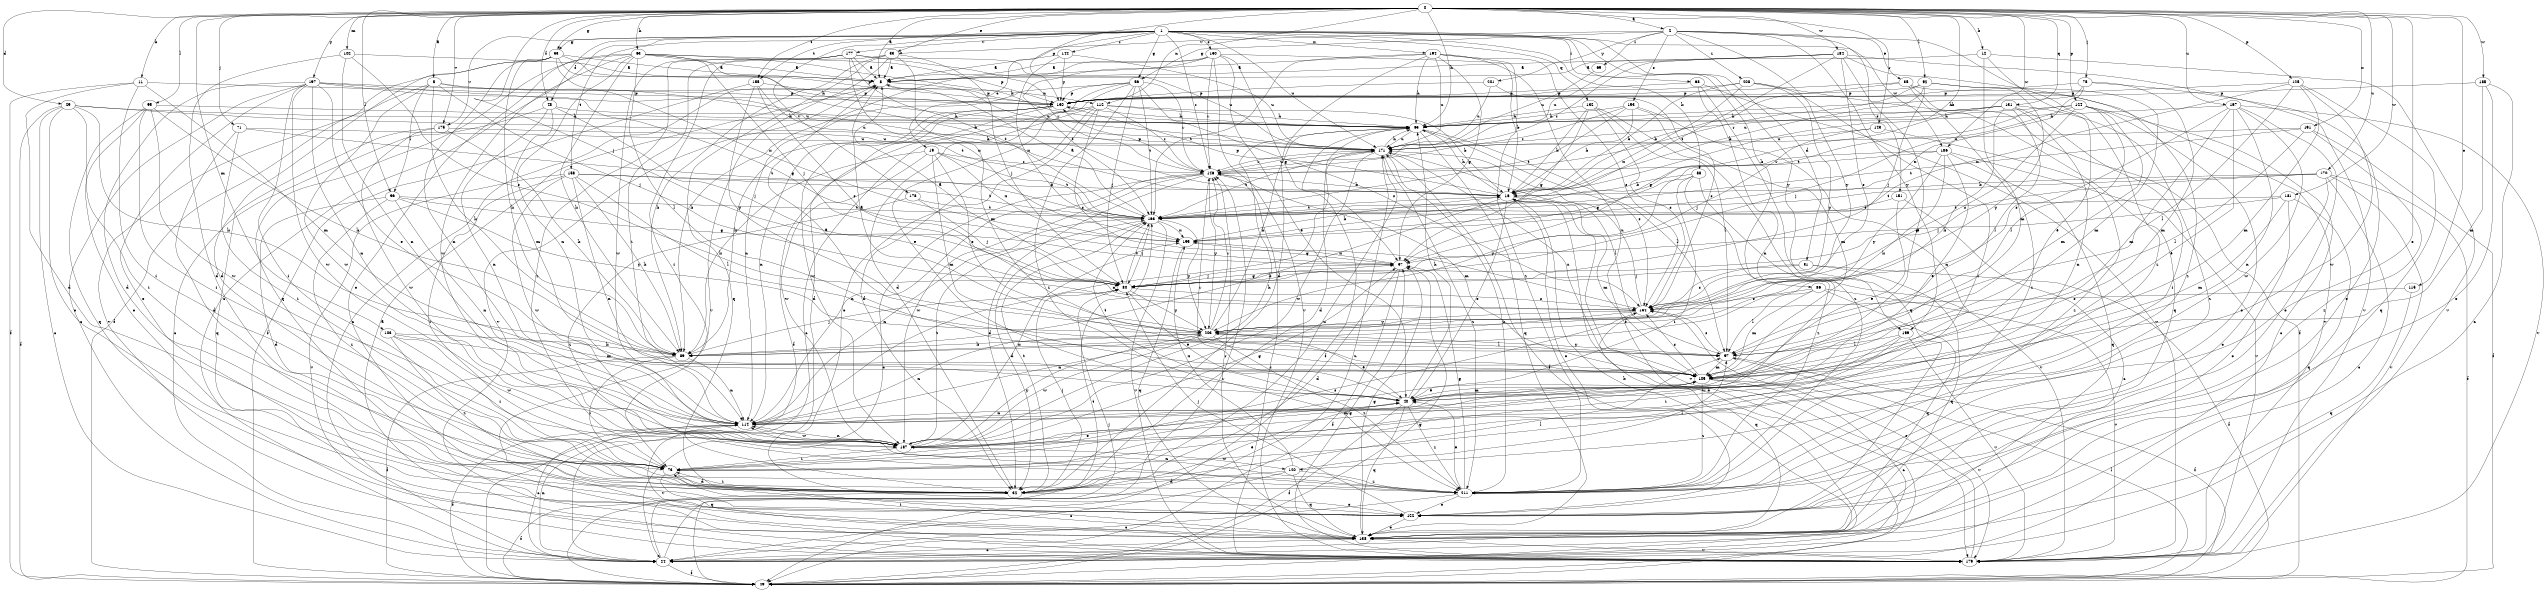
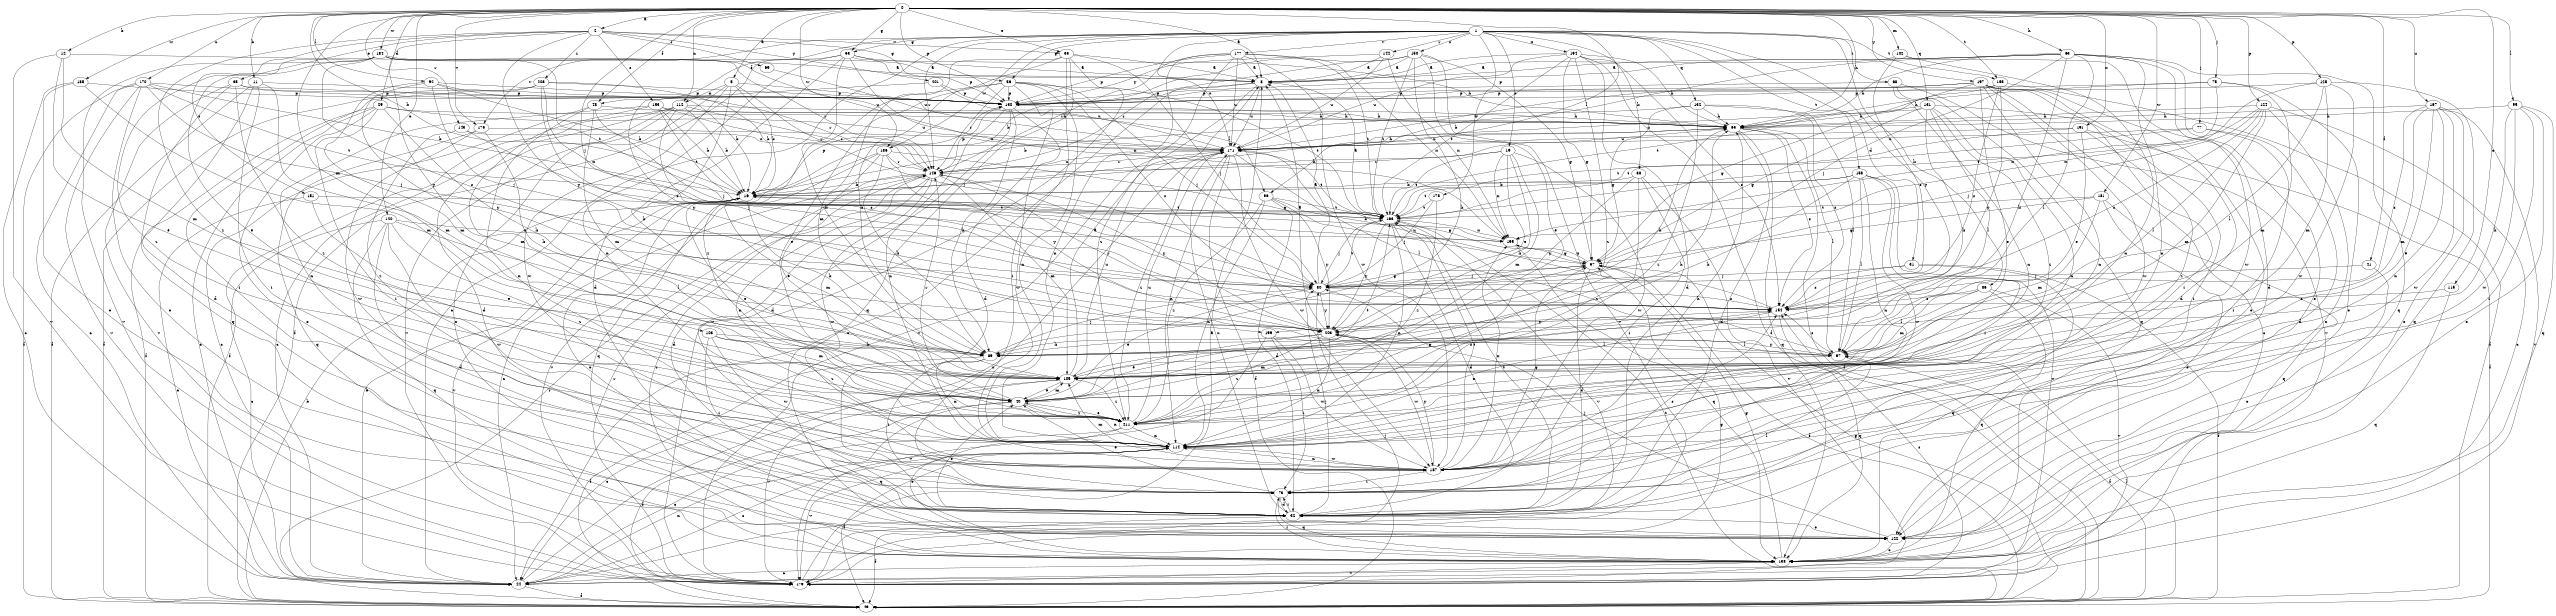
none -> (1123, 72)
none -> (426, 97)
(239, 128) -> (2199, 128)
(632, 242) -> (1055, 253)
(2175, 242) -> (2077, 242)
none -> (2369, 265)
(1088, 452) -> (863, 447)
